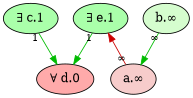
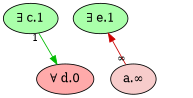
(166, 19) -> none
(85, 45) -> none
